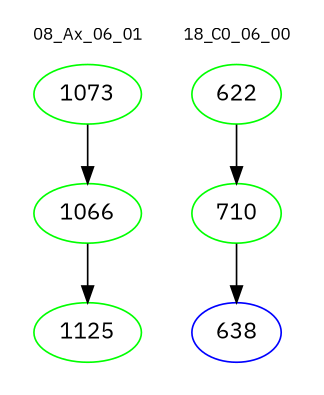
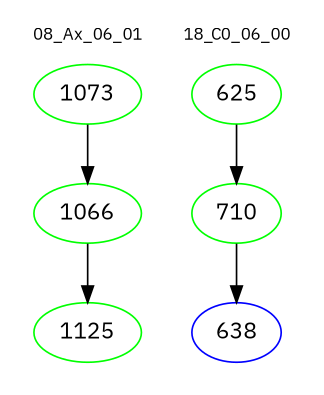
(237, 94) -> (237, 94)
